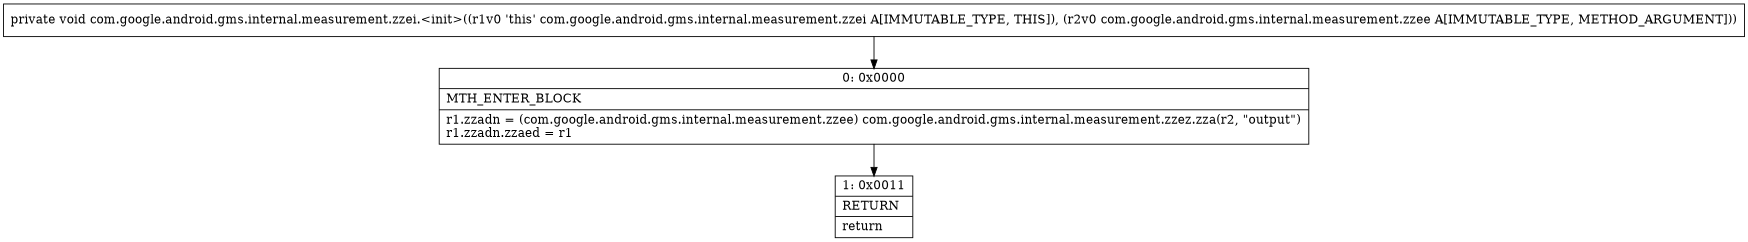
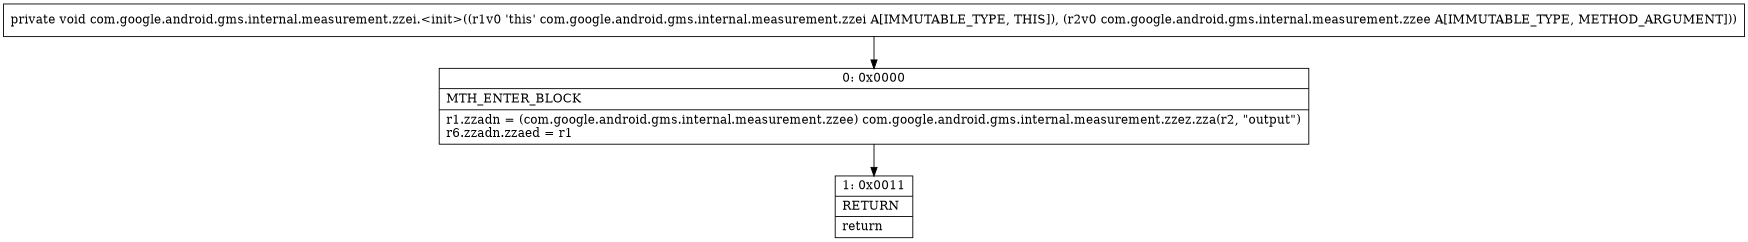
(510, 133) -> (510, 133)
